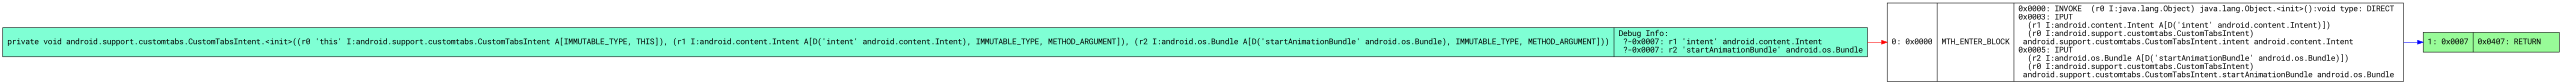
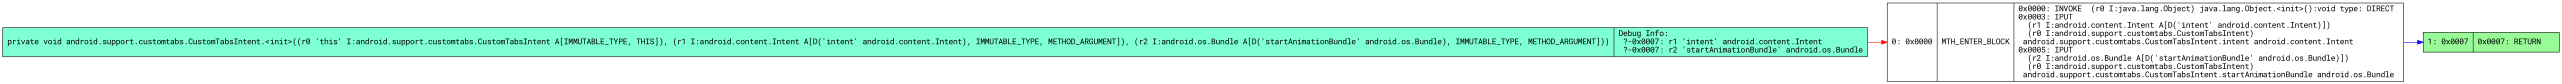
(2516, 42) -> (2516, 42)
